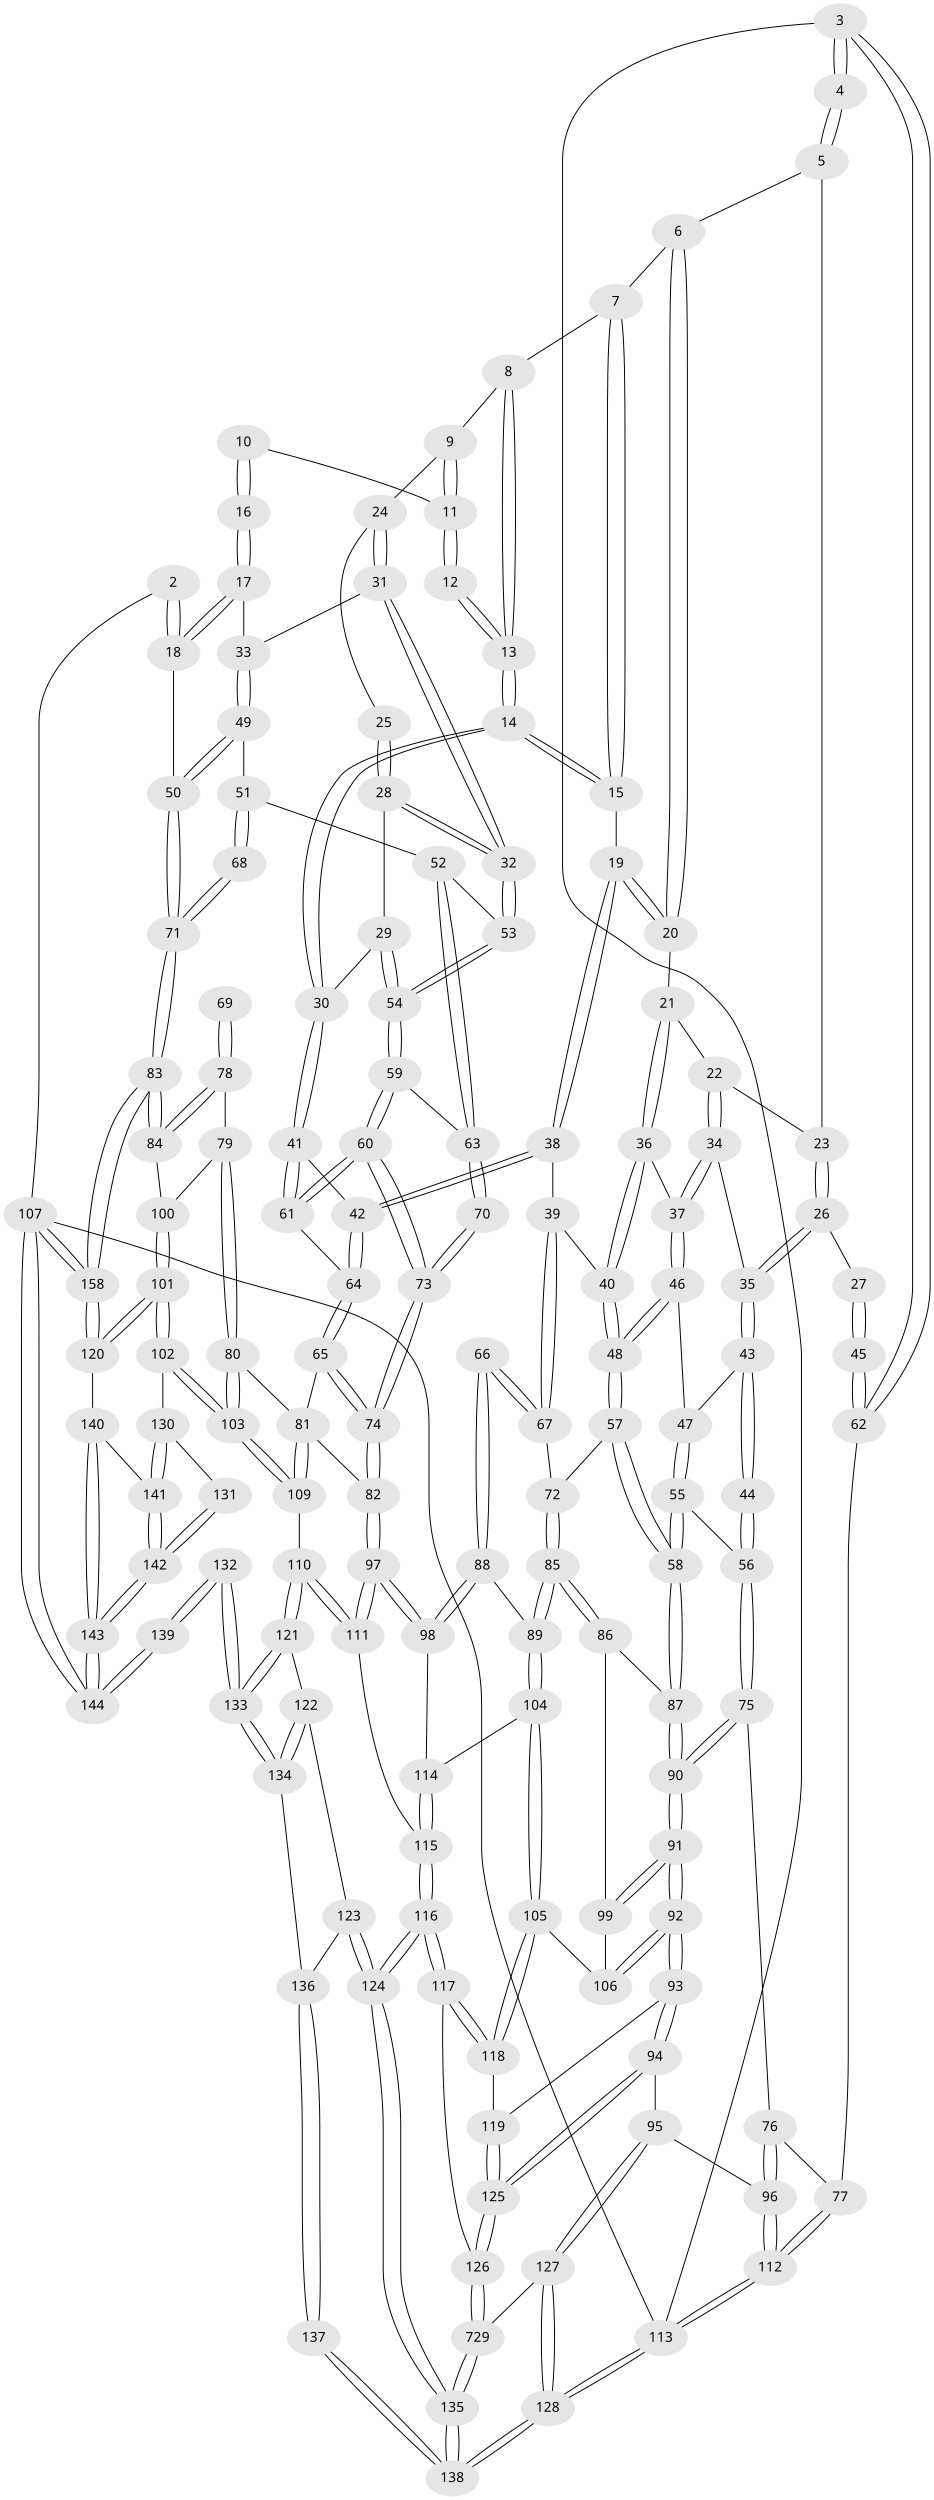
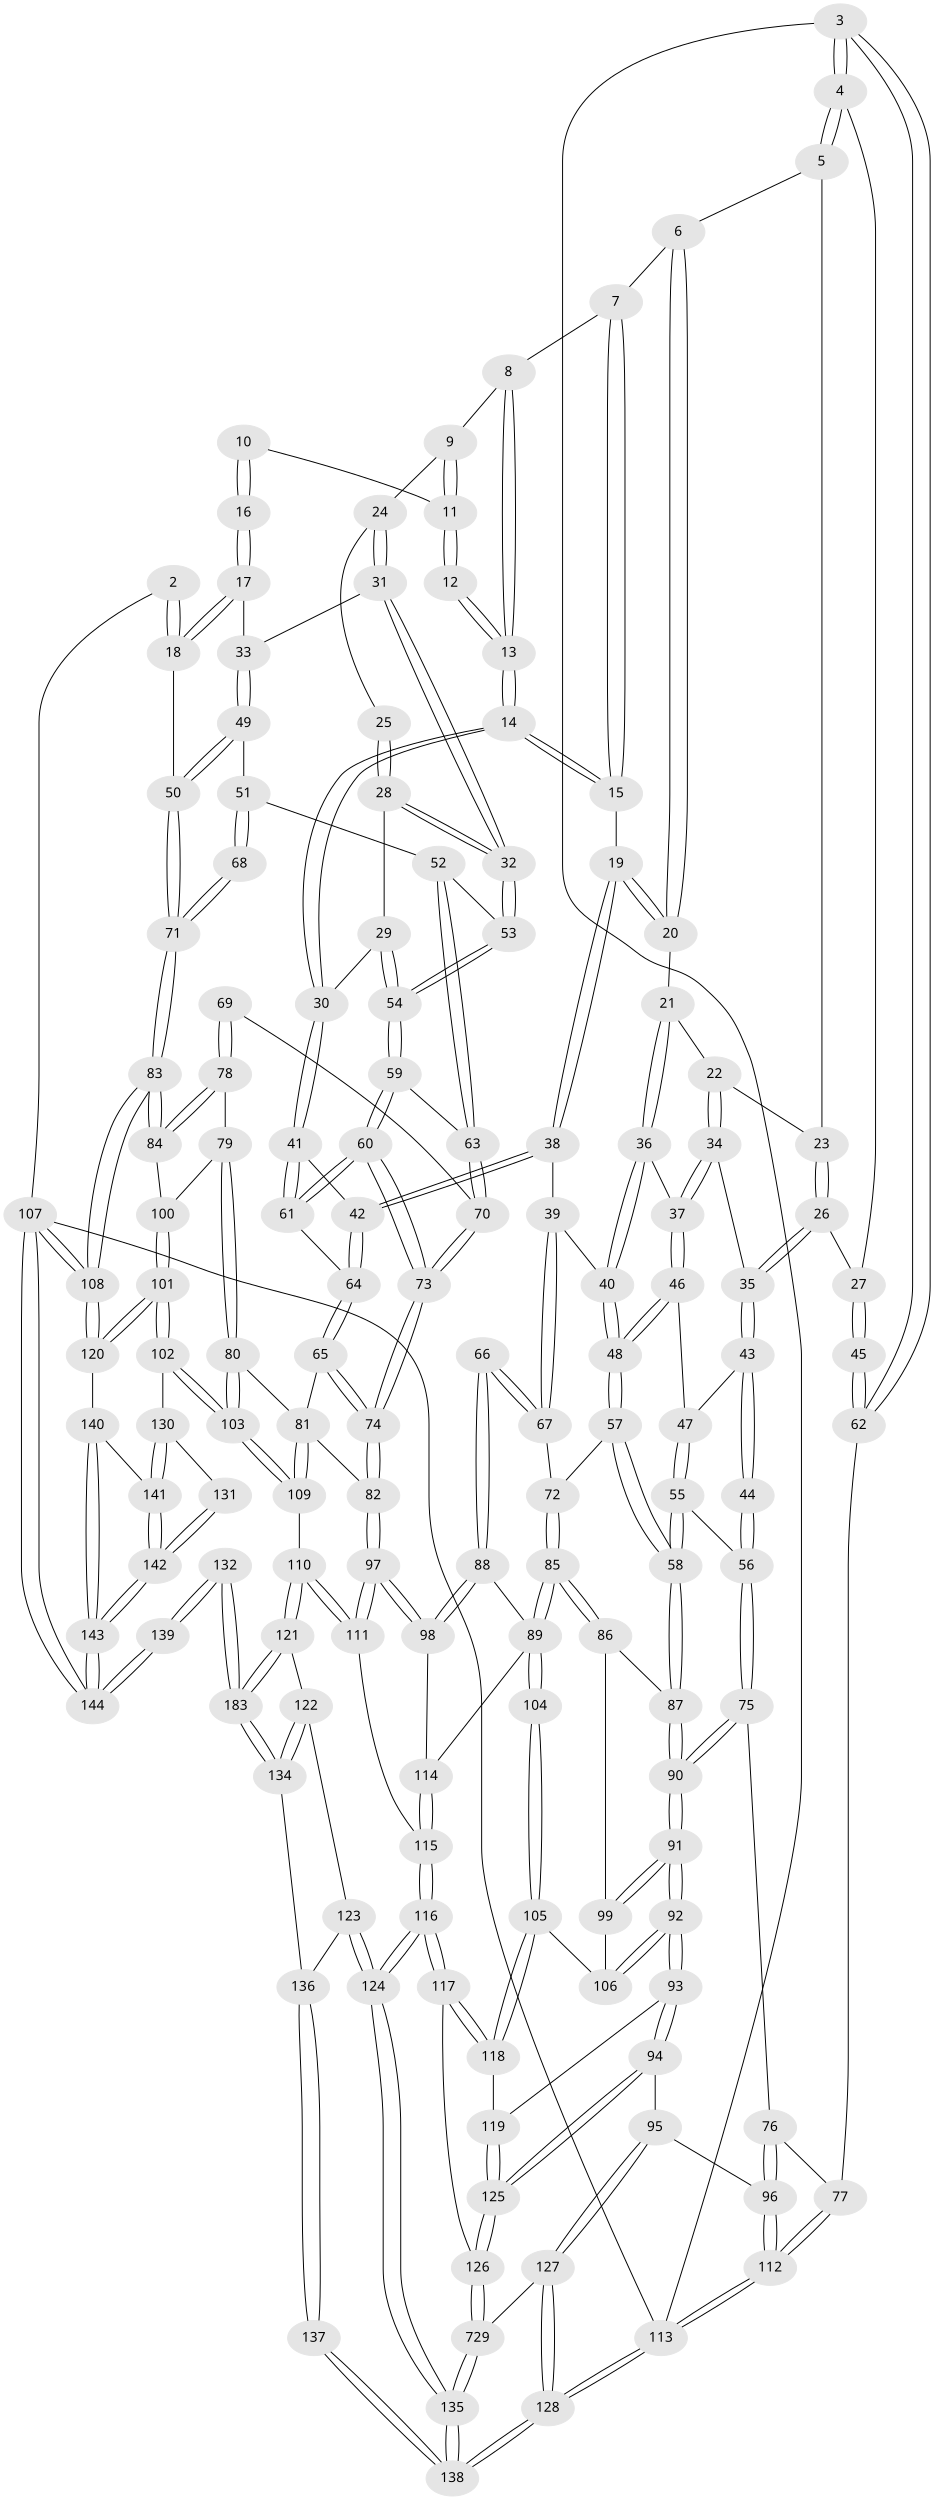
none -> (876, 687)
none -> (365, 1098)
(93, 1285) -> (93, 1285)
(236, 1706) -> (236, 1706)
(475, 1745) -> (487, 1698)
